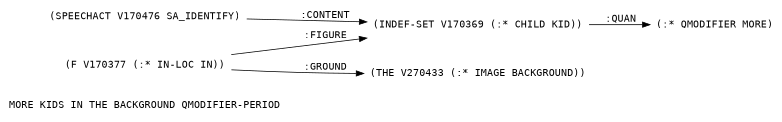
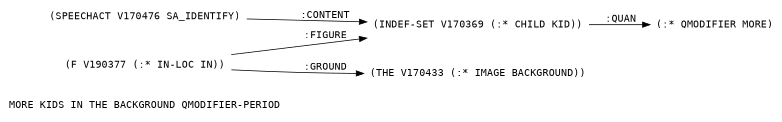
(145, 65) -> (145, 65)
(478, 73) -> (478, 73)
